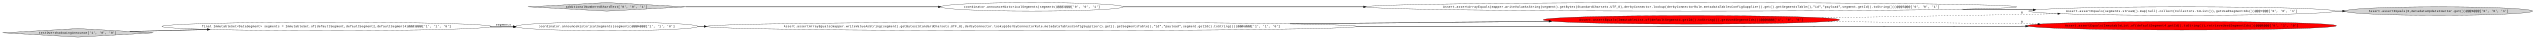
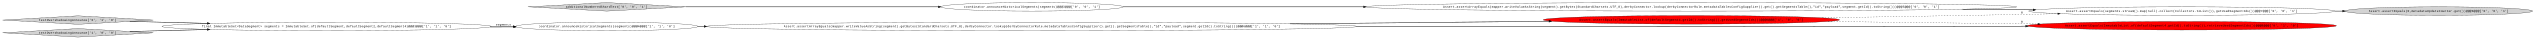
none -> (78, 20)
